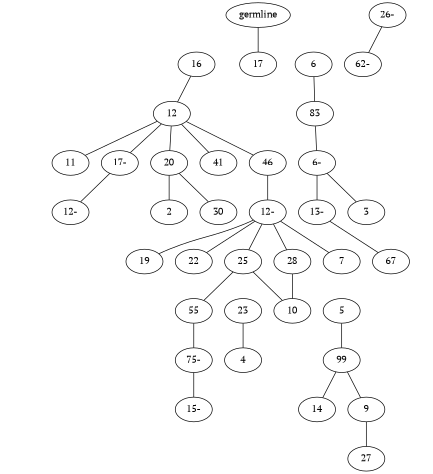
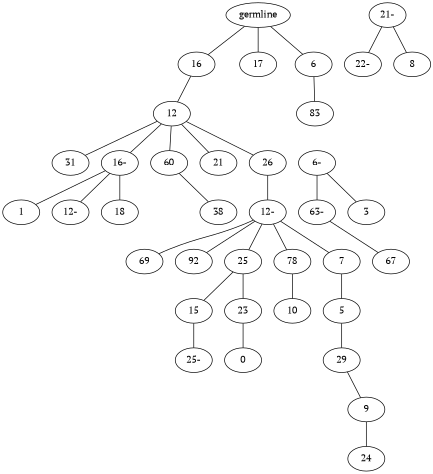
(388, 15) -> (388, 15)
none -> (287, 40)
none -> (226, 41)
(363, 64) -> (363, 64)
none -> (412, 64)
(316, 138) -> none
(71, 163) -> (71, 163)
(120, 163) -> (120, 163)
(169, 163) -> (169, 163)
(218, 163) -> (218, 163)
(268, 163) -> (268, 163)
none -> (21, 212)
none -> (120, 212)
(169, 212) -> none
(218, 212) -> (218, 212)
(317, 212) -> (317, 212)
(144, 262) -> (144, 262)
(194, 262) -> (194, 262)
(292, 262) -> (292, 262)
(268, 286) -> (243, 286)
none -> (342, 286)
(194, 311) -> (194, 311)
(194, 360) -> (194, 360)
(243, 360) -> (243, 360)
(342, 360) -> (342, 360)
(194, 409) -> none
(317, 409) -> none
(366, 459) -> (366, 459)
